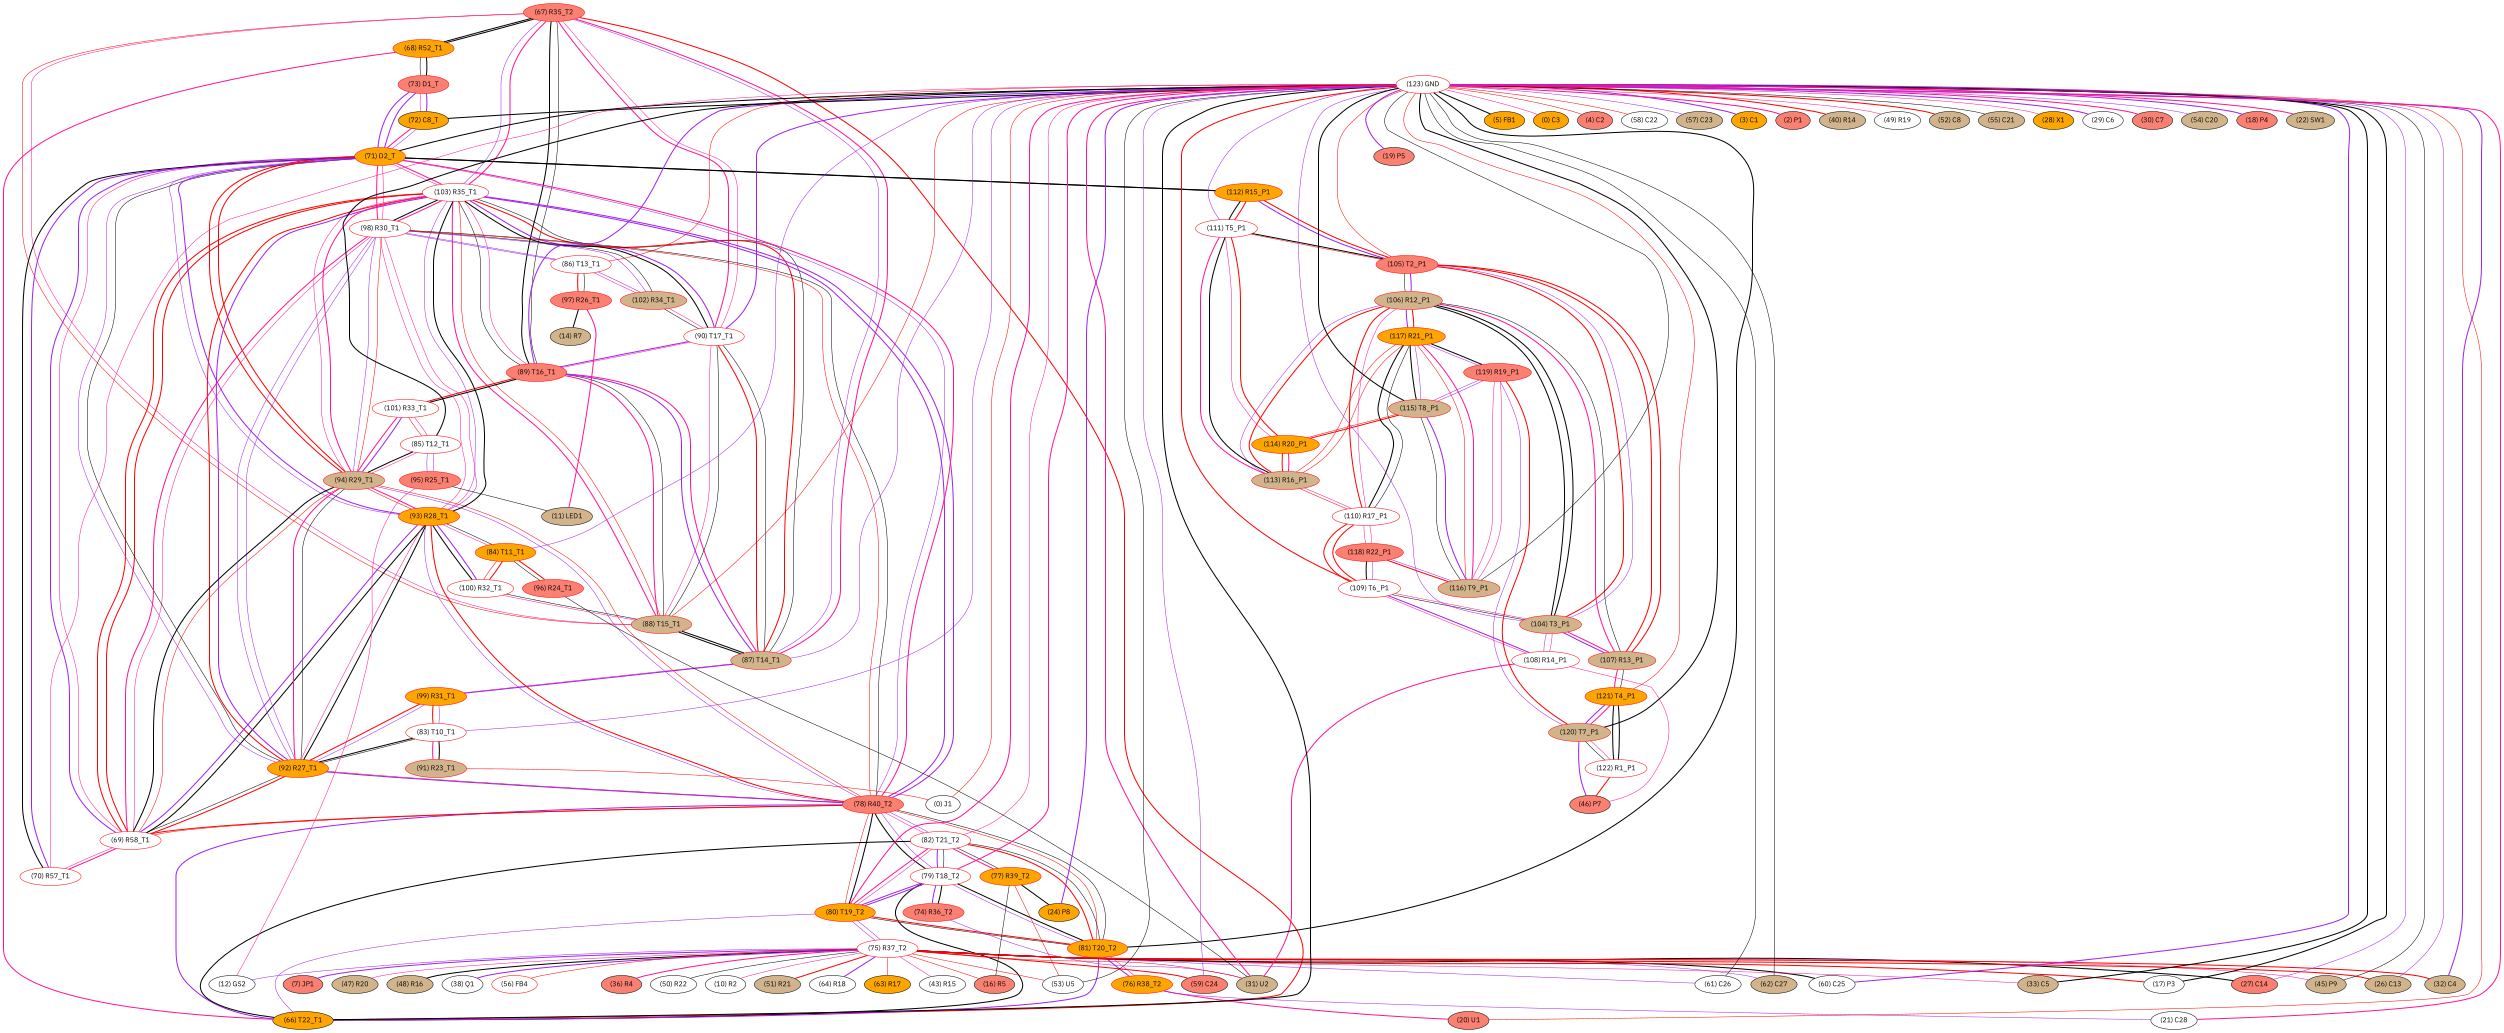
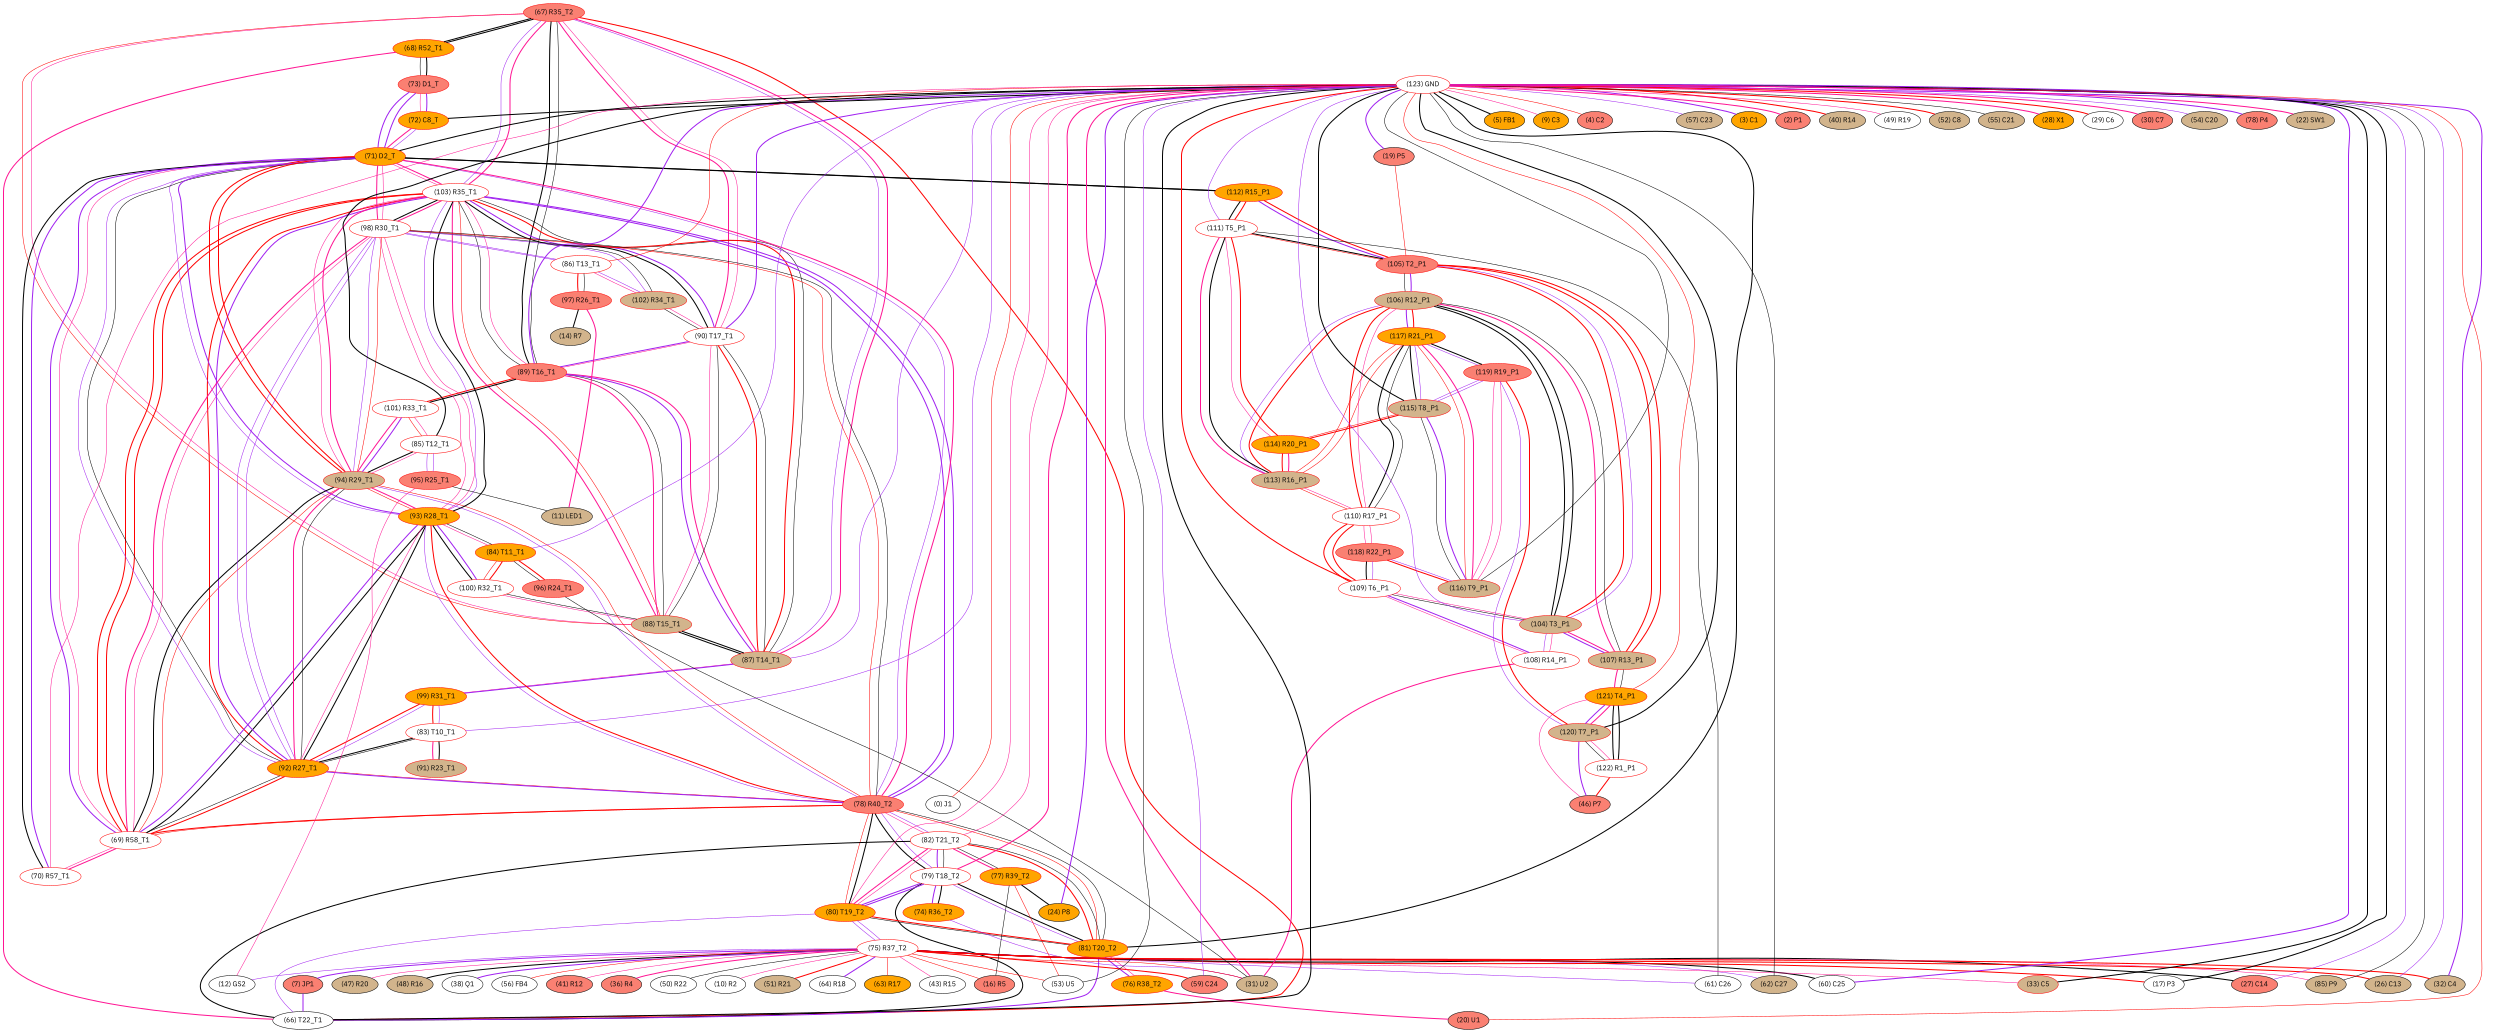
(1770, 90) -> (1770, 90)
(1745, 91) -> (1745, 91)
(424, 120) -> (424, 120)
(1551, 120) -> (1551, 120)
(1644, 120) -> none
(2257, 120) -> (2257, 120)
(1338, 169) -> (1401, 210)
(934, 186) -> none
(1016, 368) -> (1016, 368)
(1756, 445) -> (1697, 441)
(1666, 715) -> (1540, 742)
(698, 775) -> none
(378, 821) -> (303, 1003)
(934, 912) -> (934, 912)
(514, 984) -> (514, 984)
none -> (570, 984)
(2038, 984) -> (2038, 984)
(2326, 984) -> (2326, 984)
(303, 1020) -> (303, 1020)
(2174, 1020) -> none
